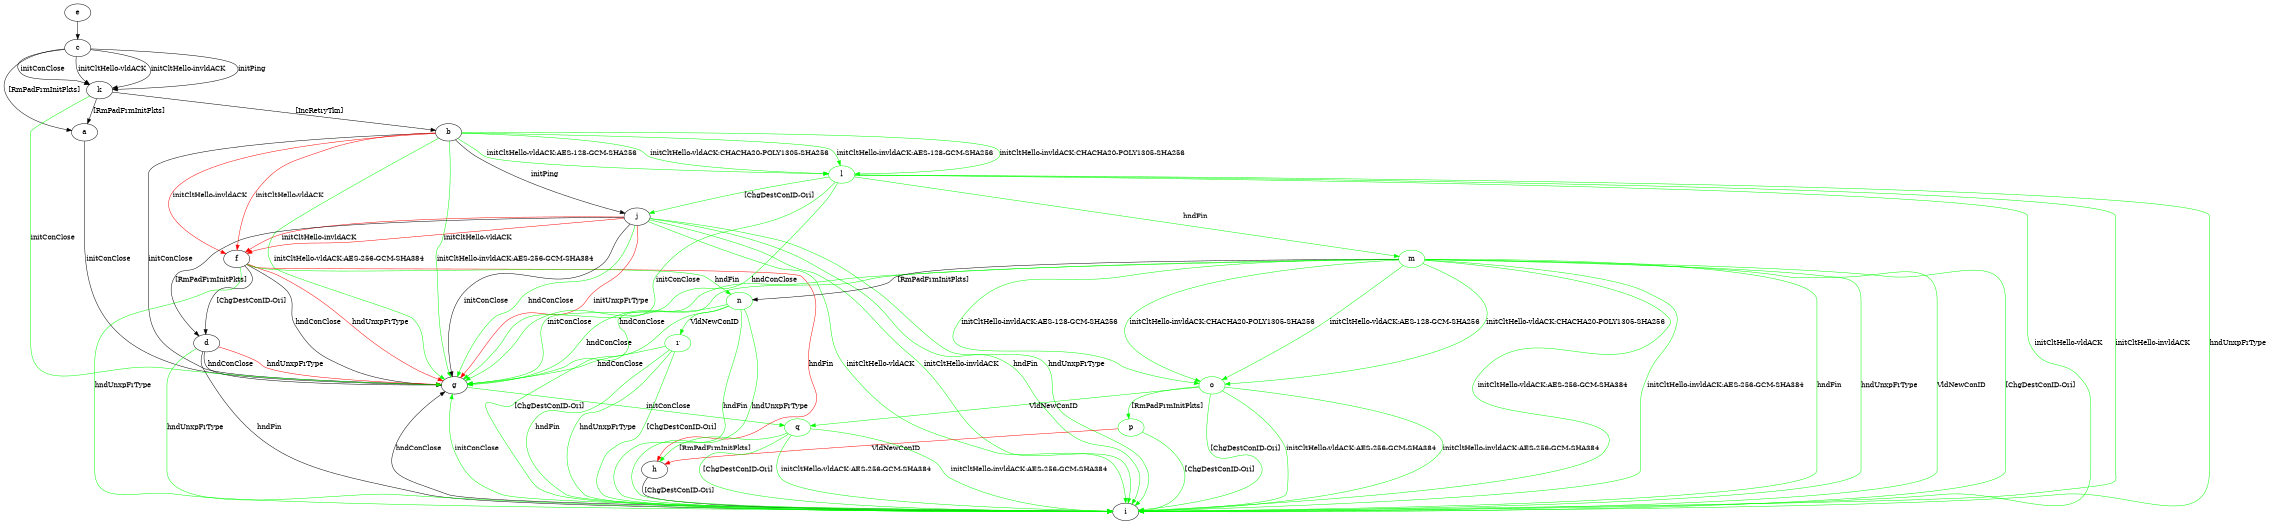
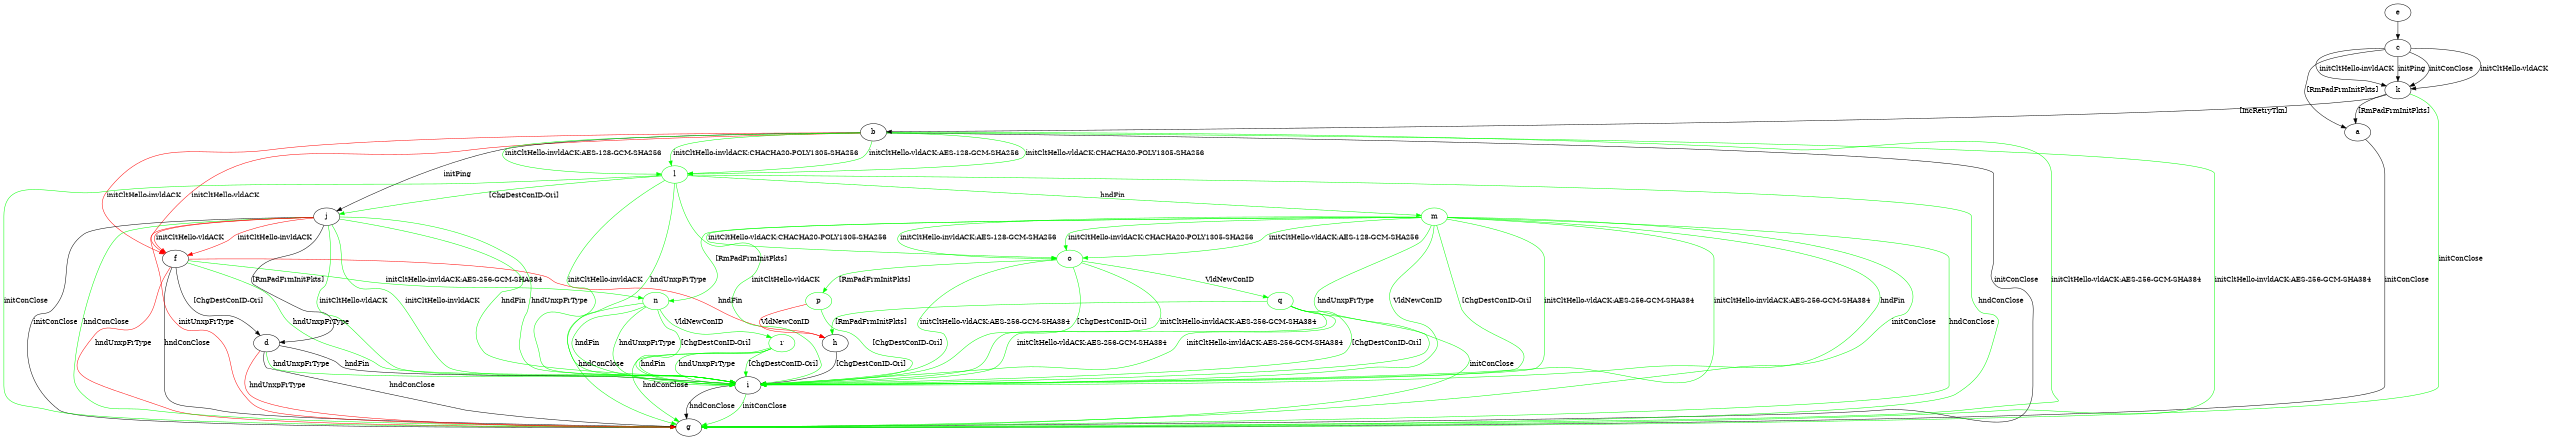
(1060, 264) -> (1012, 221)
(728, 280) -> (465, 280)
(623, 406) -> (1261, 409)
